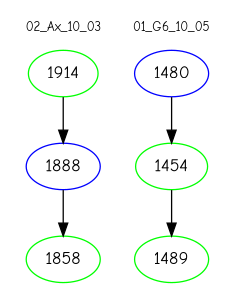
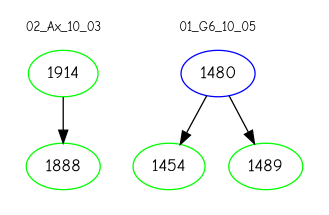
(63, 166) -> (63, 166)
(172, 207) -> (239, 114)
(63, 259) -> none
